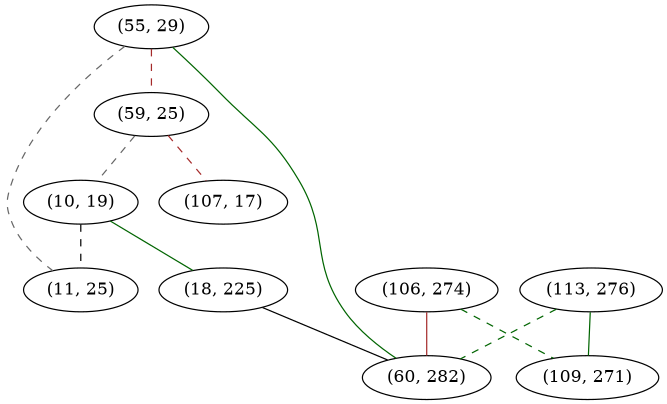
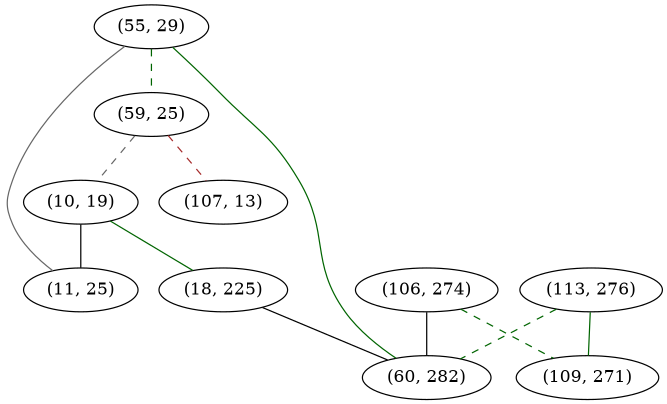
(151, 71) -> (151, 71)
(28, 149) -> (28, 149)
(223, 202) -> (223, 202)
(81, 246) -> (81, 246)
(427, 334) -> (427, 334)
